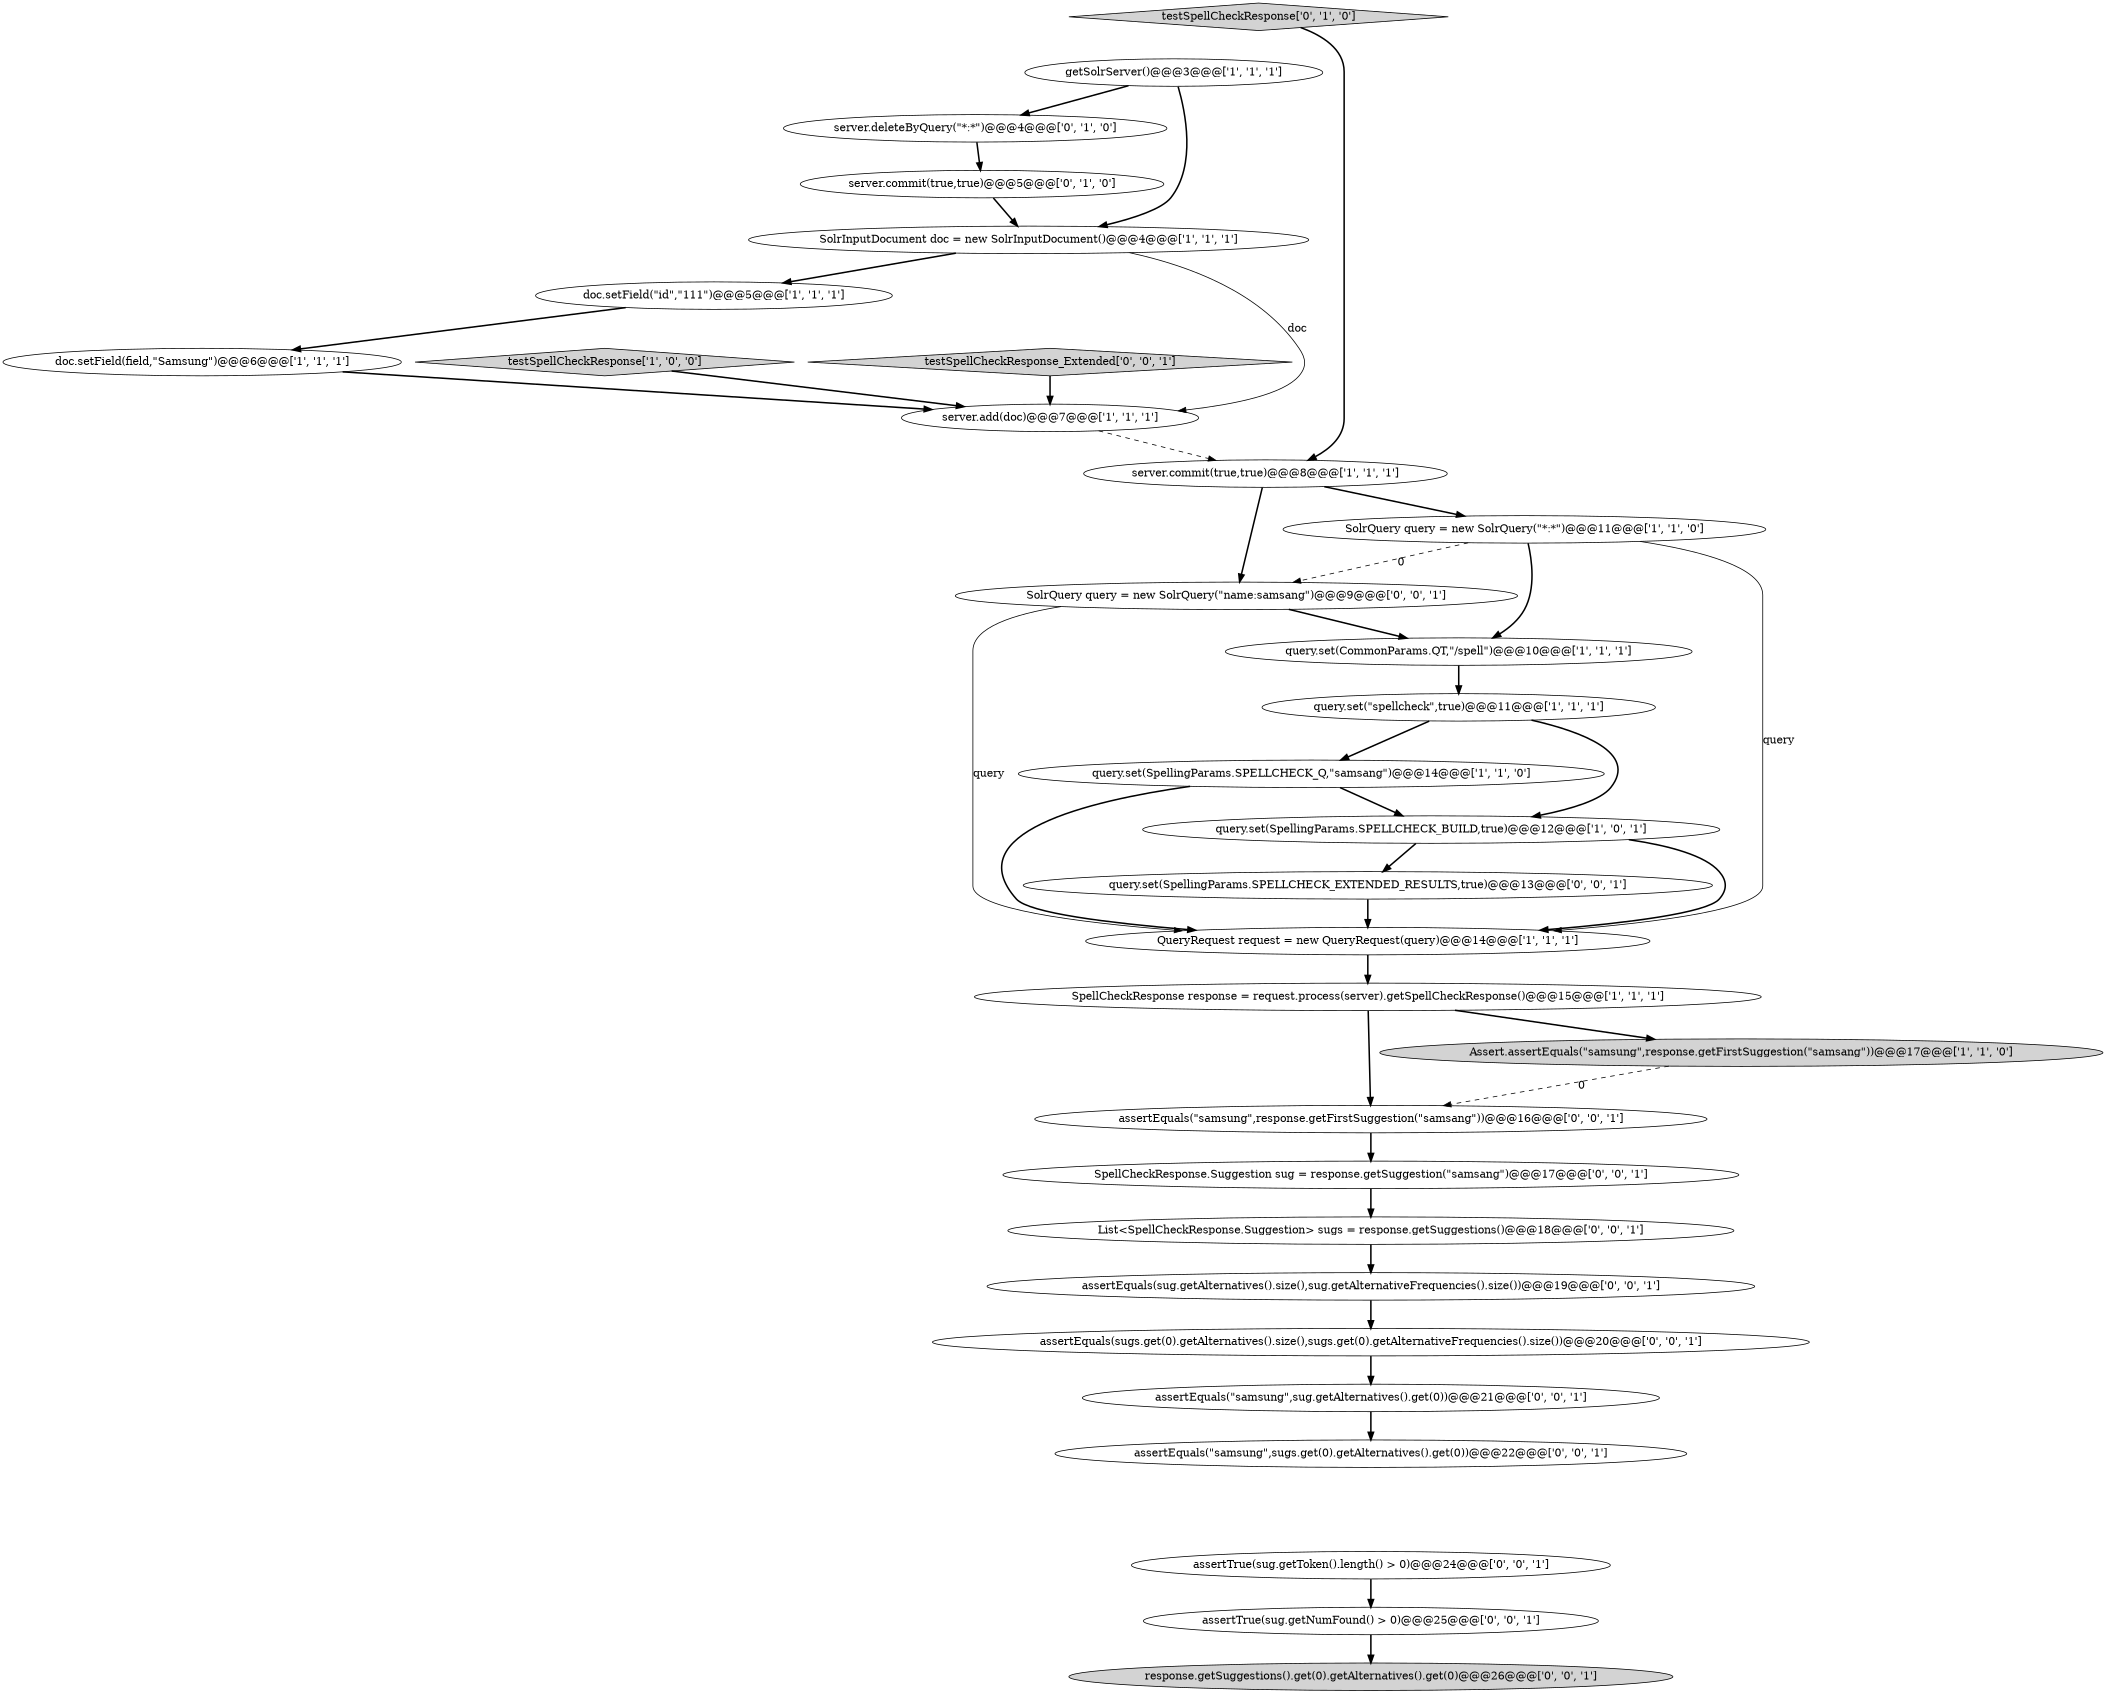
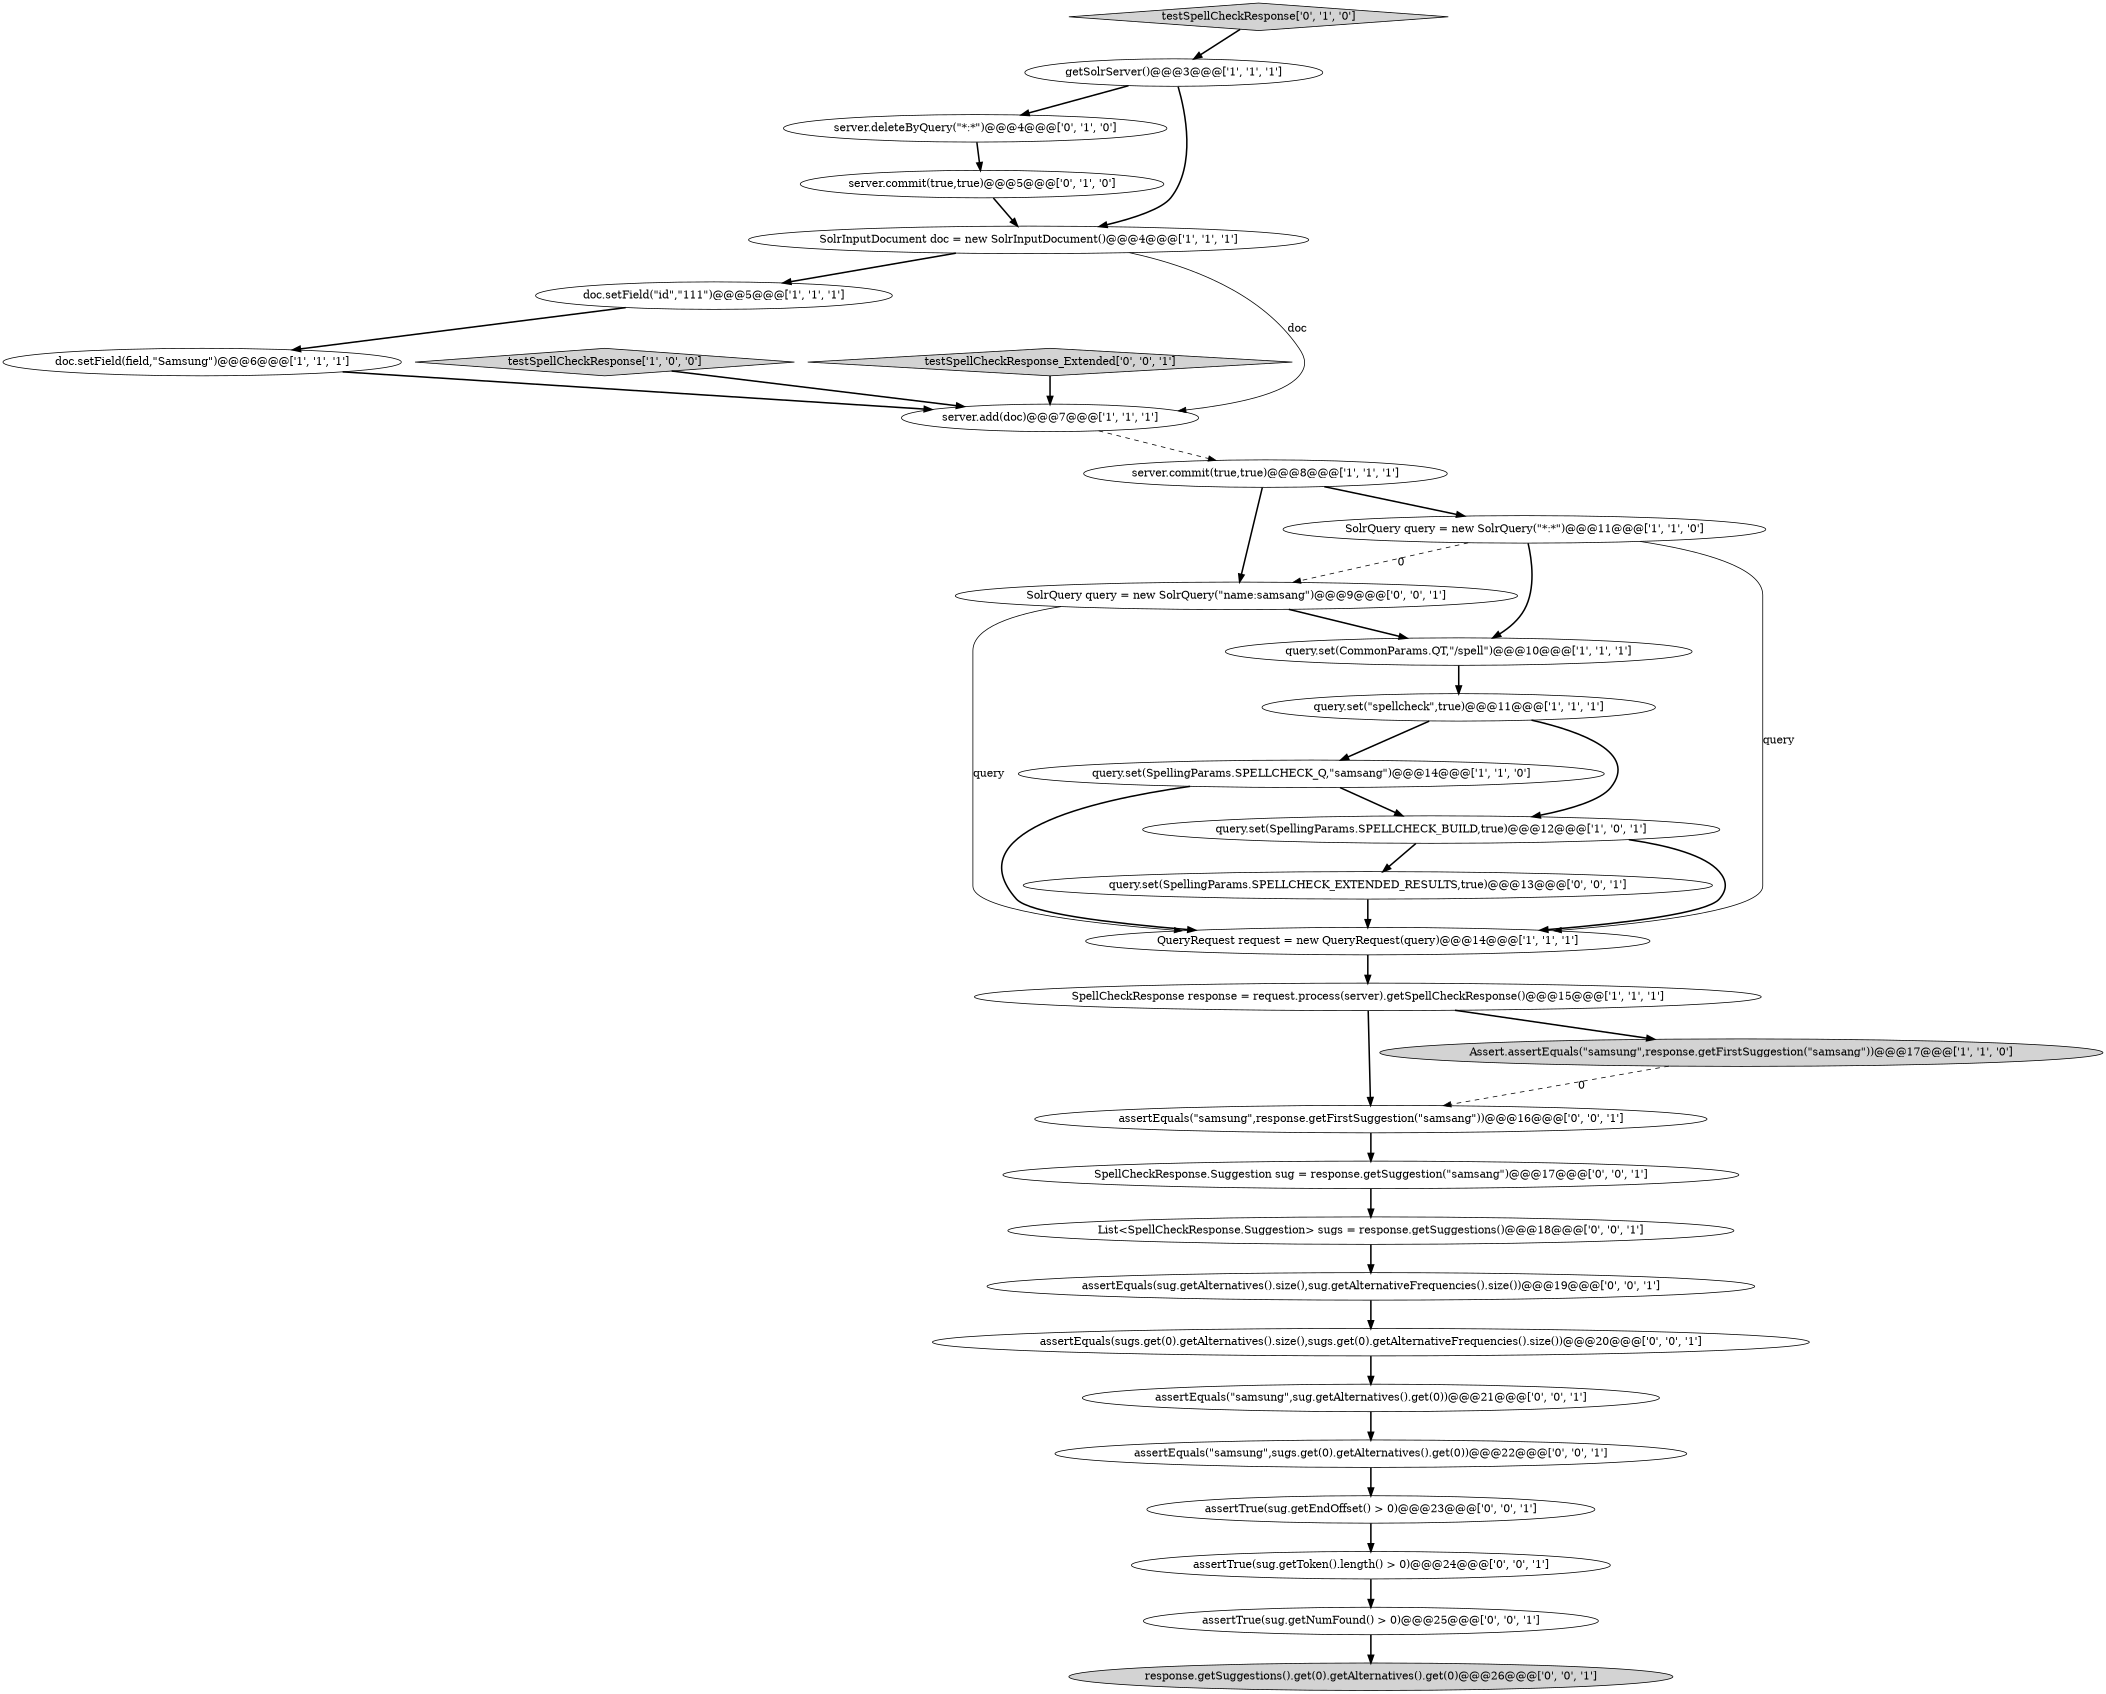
(1344, 237) -> (1220, 42)
none -> (1371, 1509)
